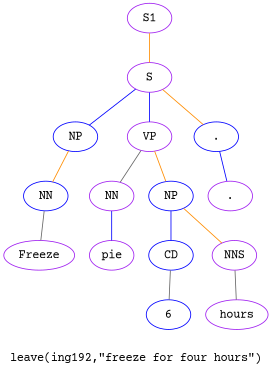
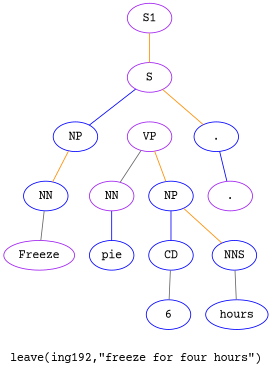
(150, 107) -> none
(112, 255) -> (112, 255)
(234, 255) -> (234, 255)
(237, 315) -> (237, 315)
